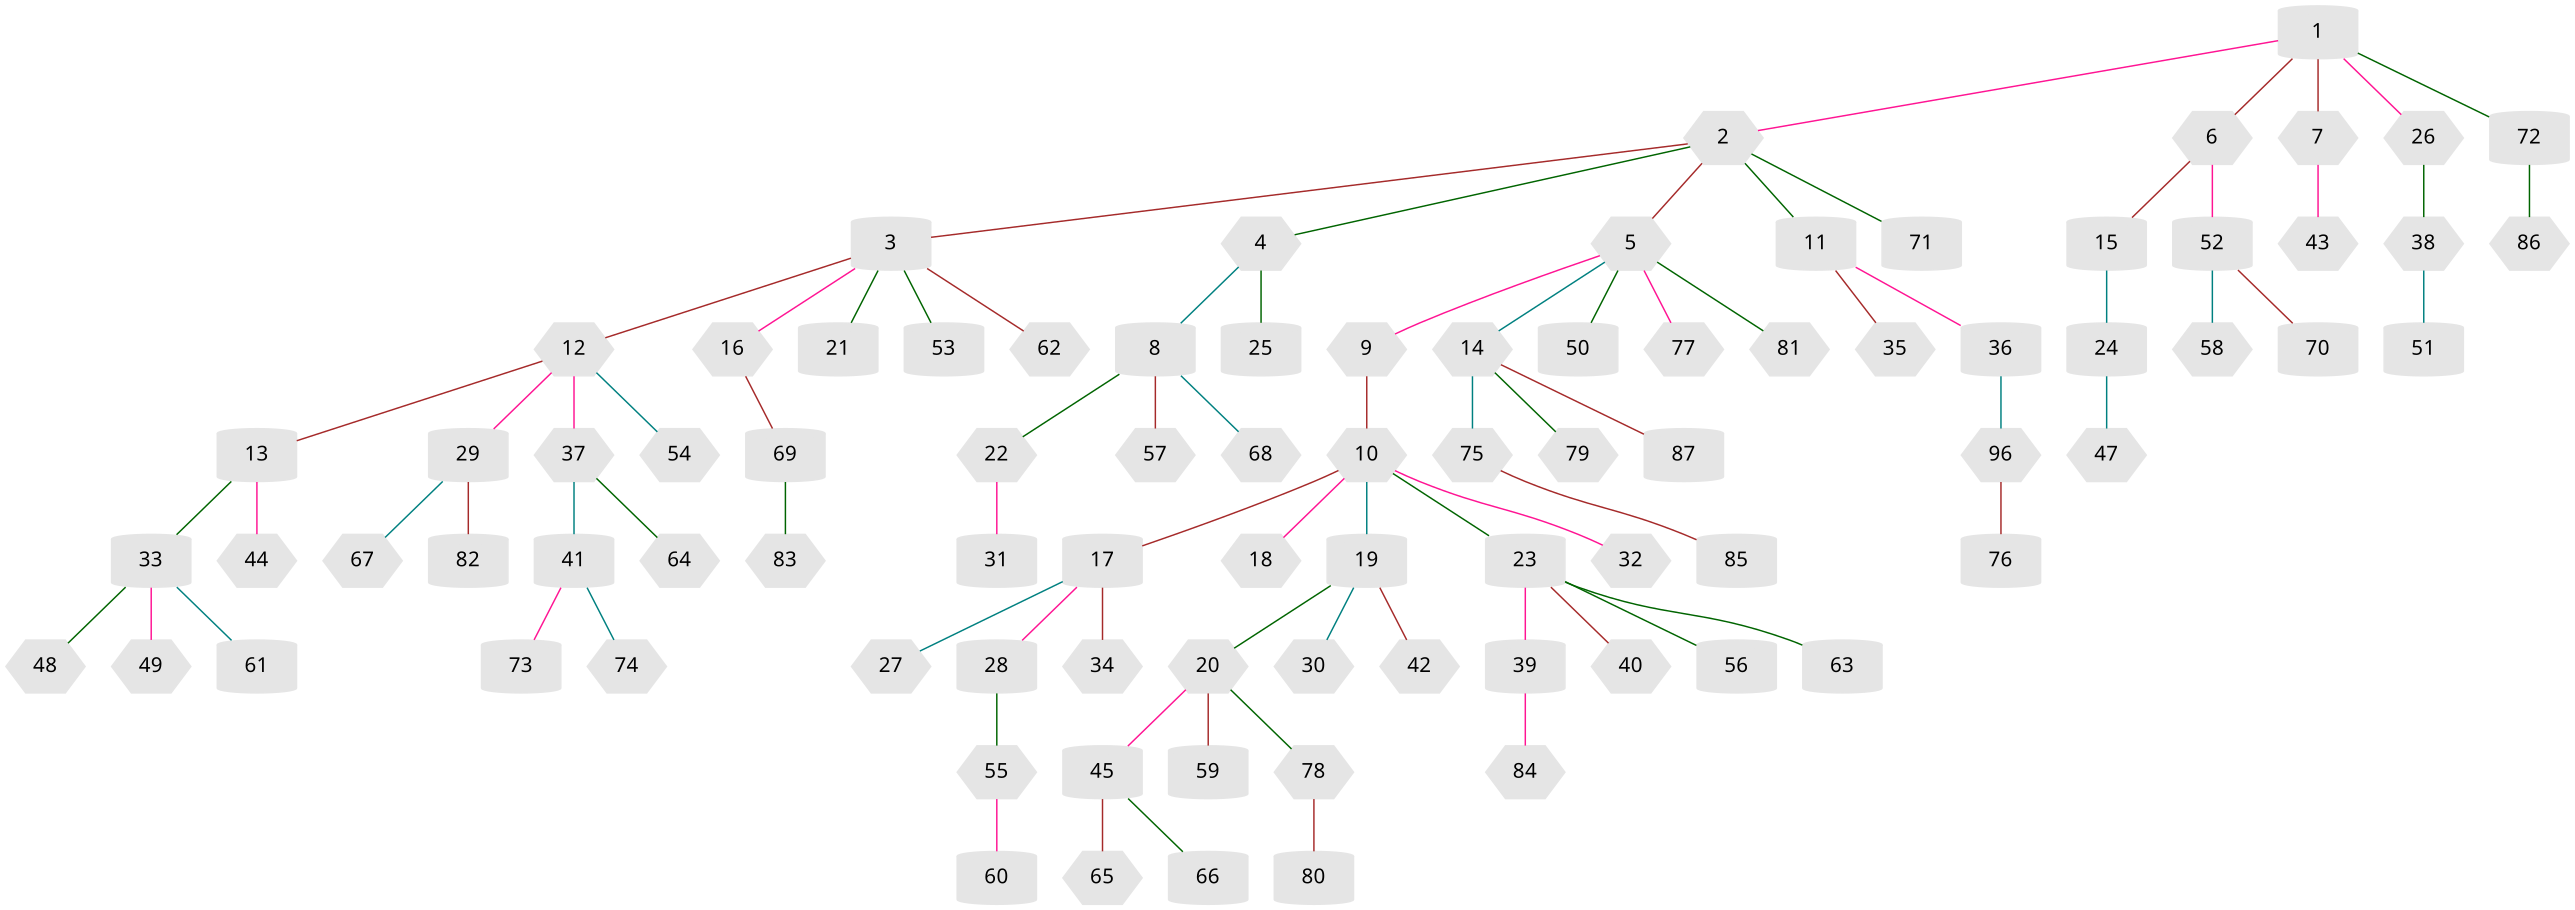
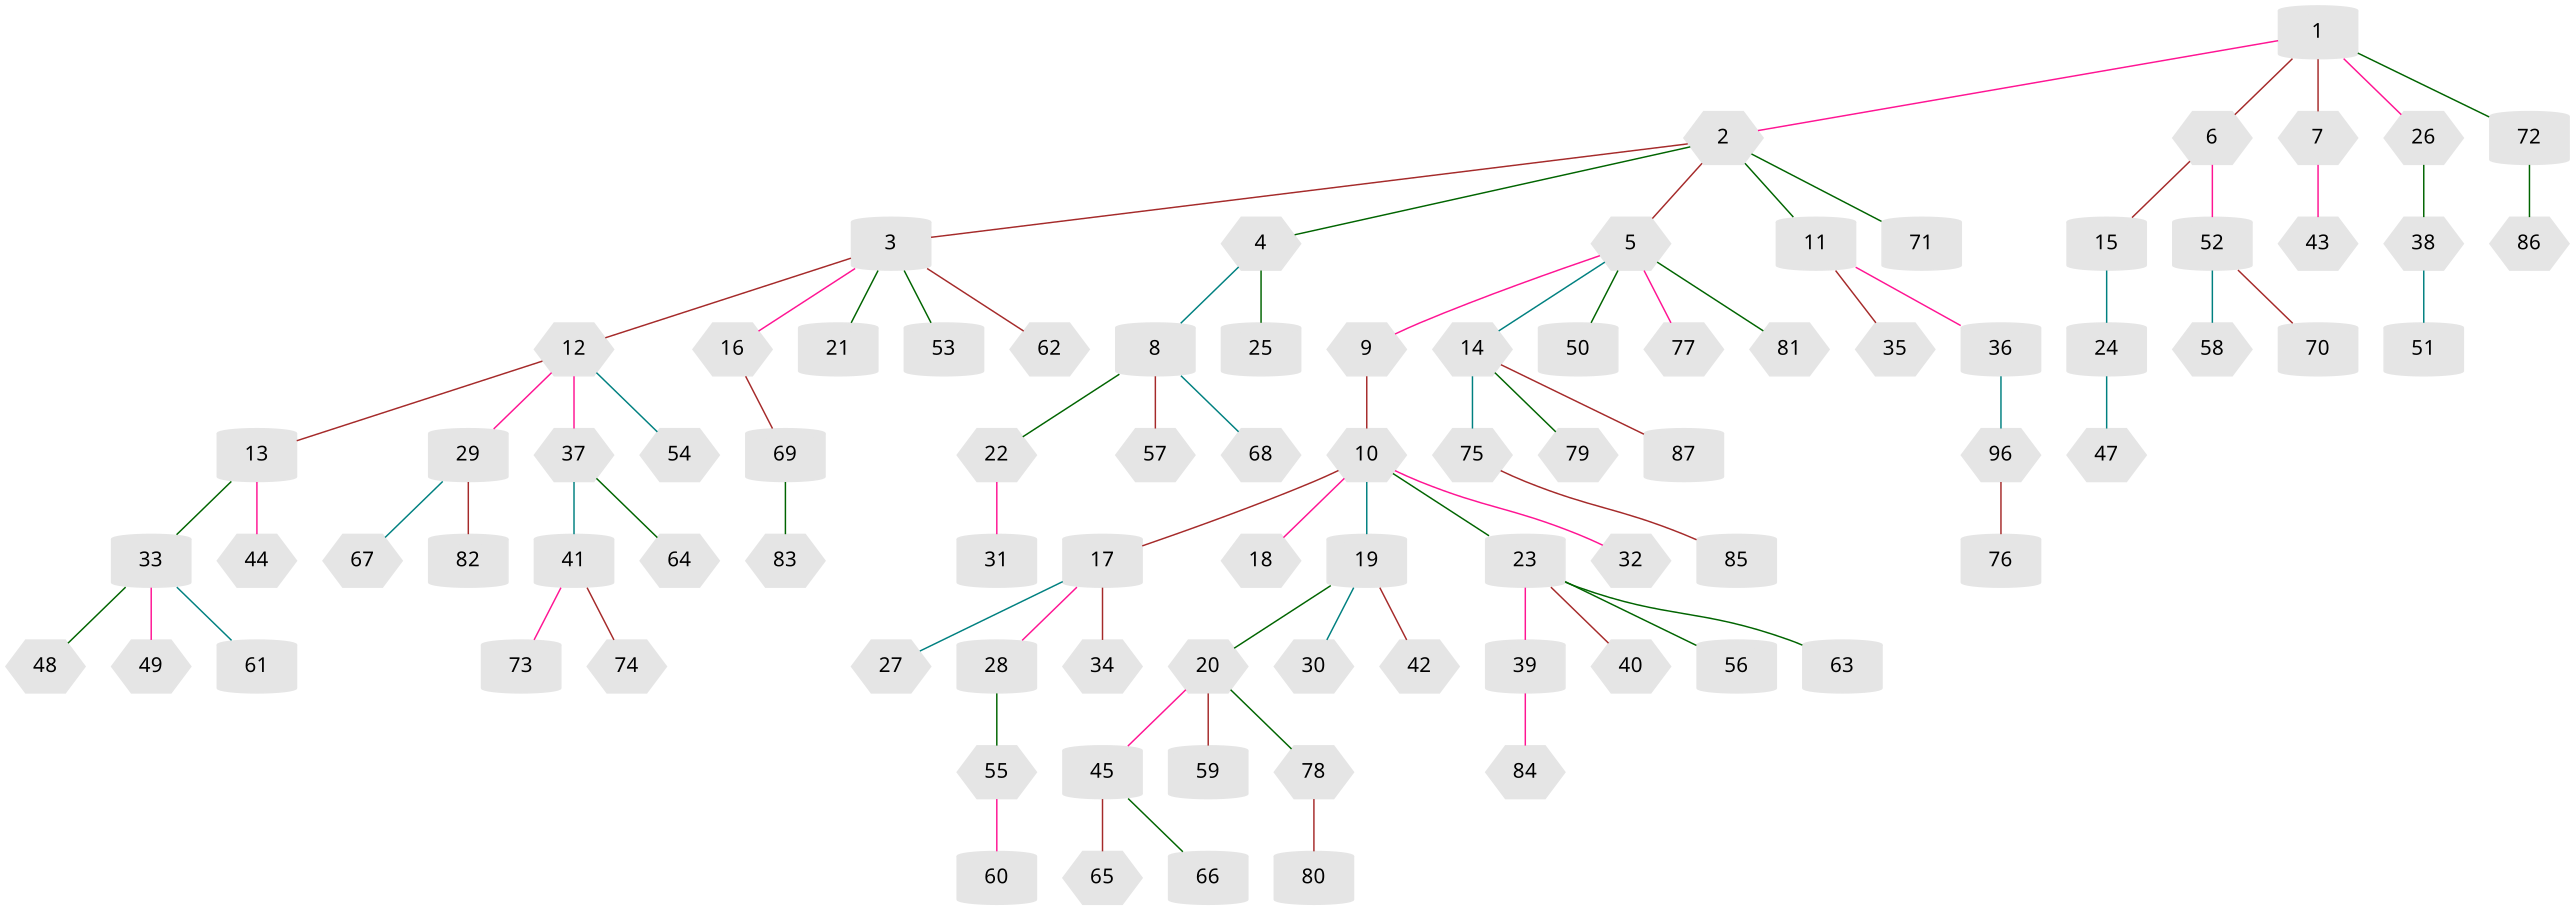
(601, 614) -> (601, 614)
